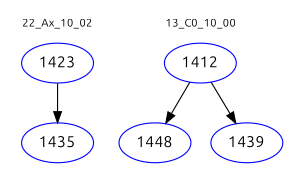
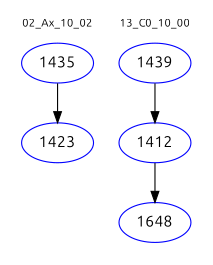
(58, 24) -> (58, 24)
(58, 98) -> (58, 98)
(221, 98) -> (155, 98)
(155, 143) -> (155, 222)
